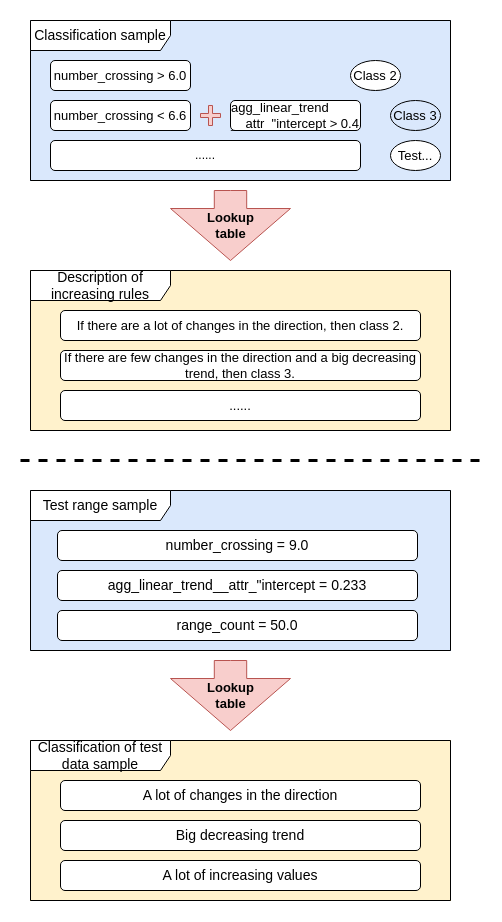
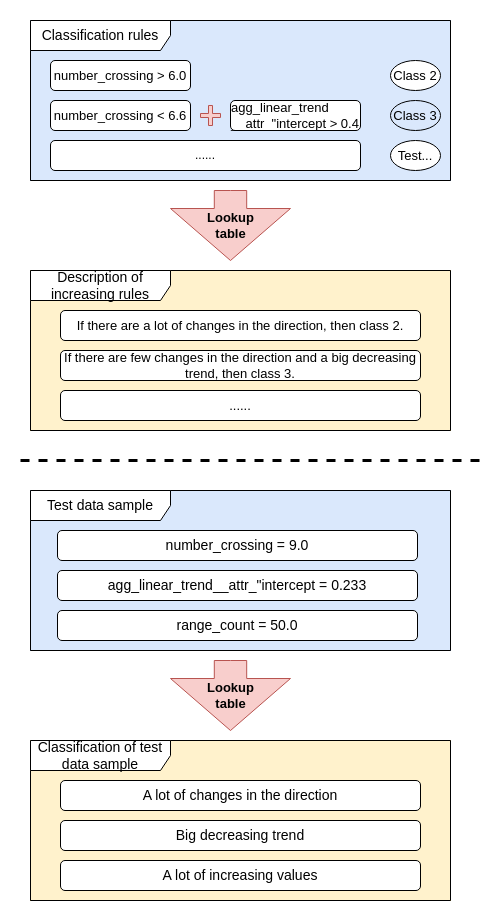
(101, 36) -> (101, 36)
(376, 76) -> (416, 76)
(101, 506) -> (101, 506)
